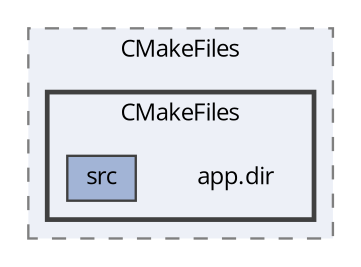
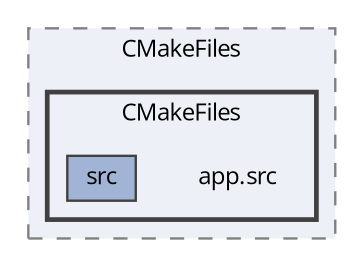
(236, 178) -> (238, 178)
